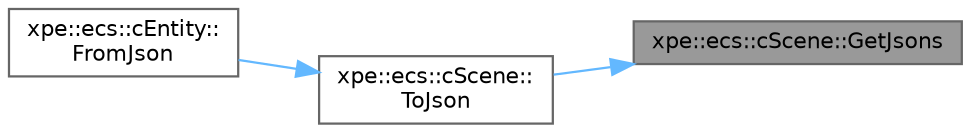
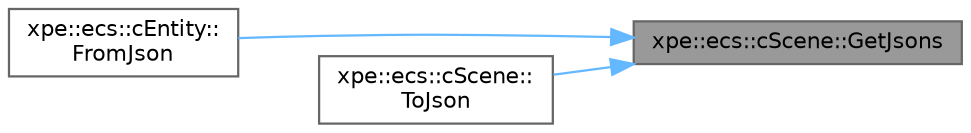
(268, 64) -> (424, 35)
